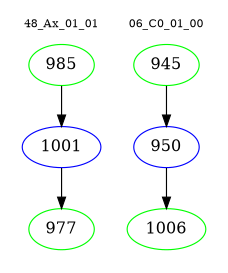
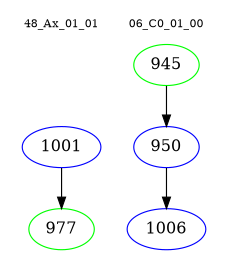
(62, 65) -> none
(166, 229) -> (166, 229)
